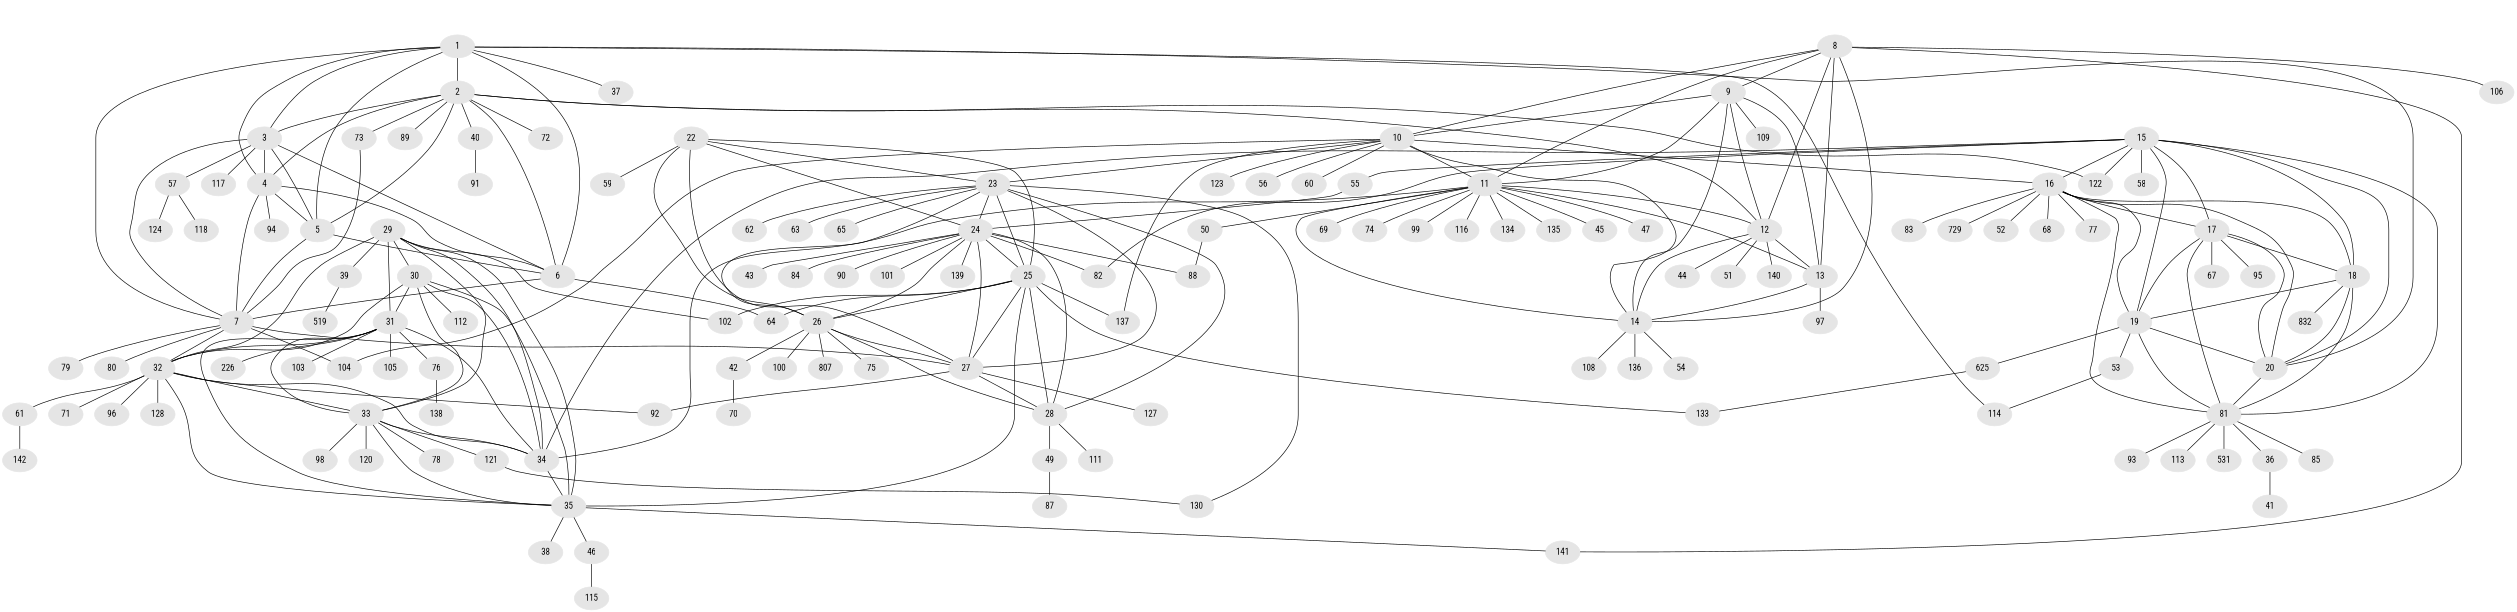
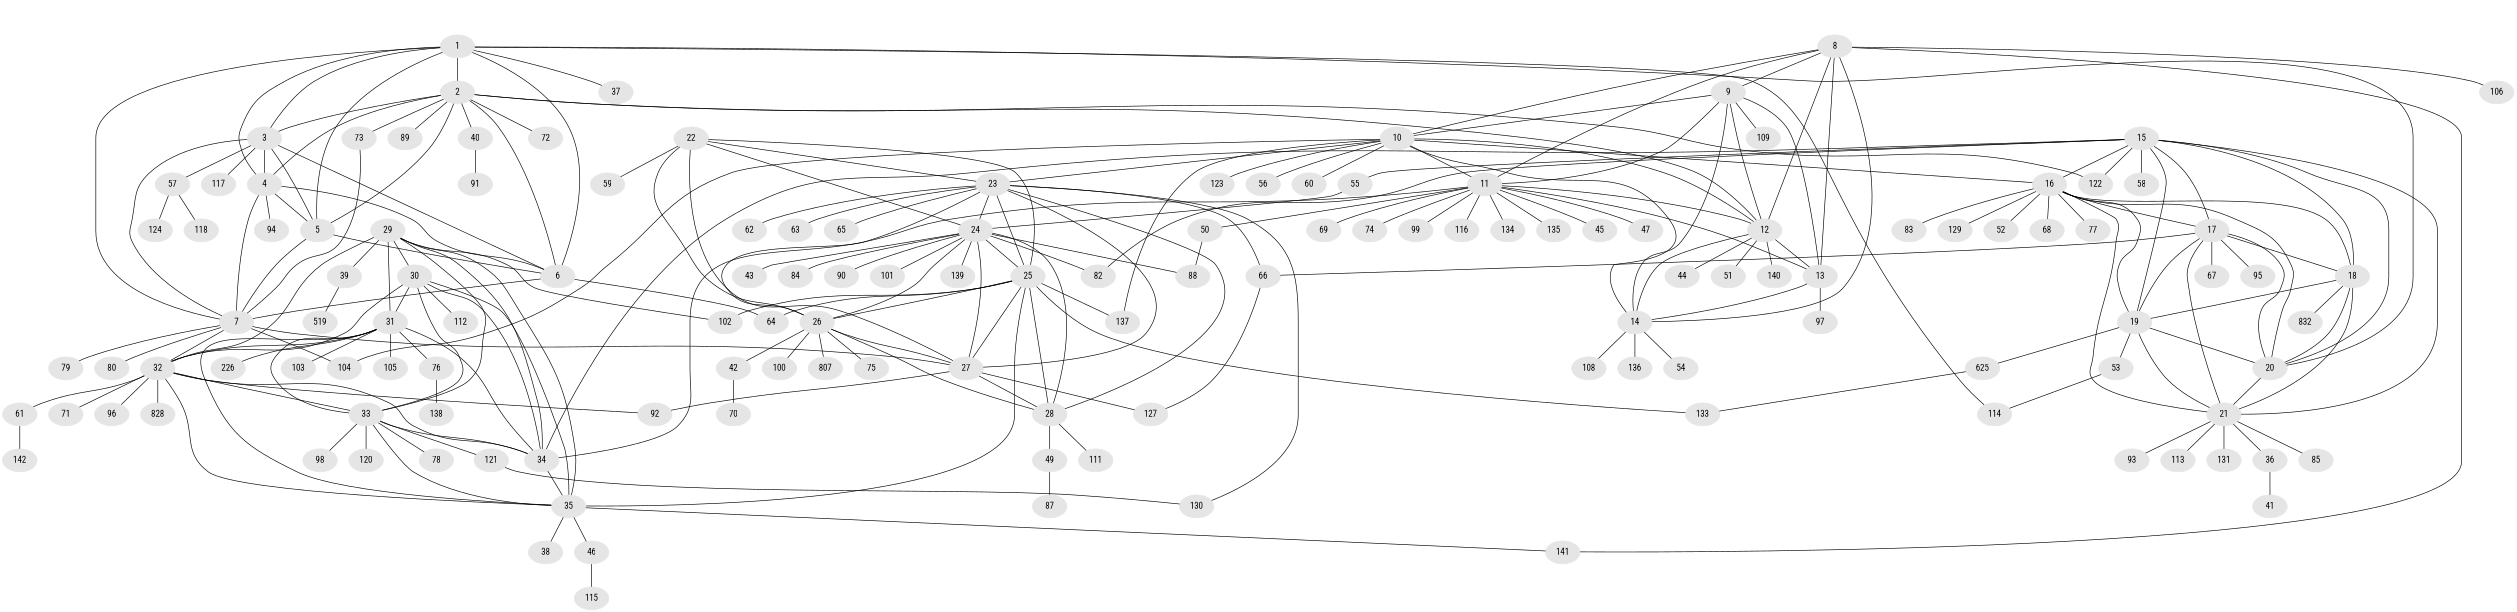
none -> (1643, 167)
(1955, 230) -> (1955, 230)
(1359, 275) -> none
none -> (1263, 276)
(158, 414) -> (158, 414)
(2224, 414) -> (2224, 414)
(2224, 460) -> (2224, 460)
